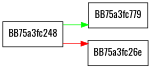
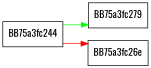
(118, 15) -> (118, 15)
(33, 34) -> (33, 34)
